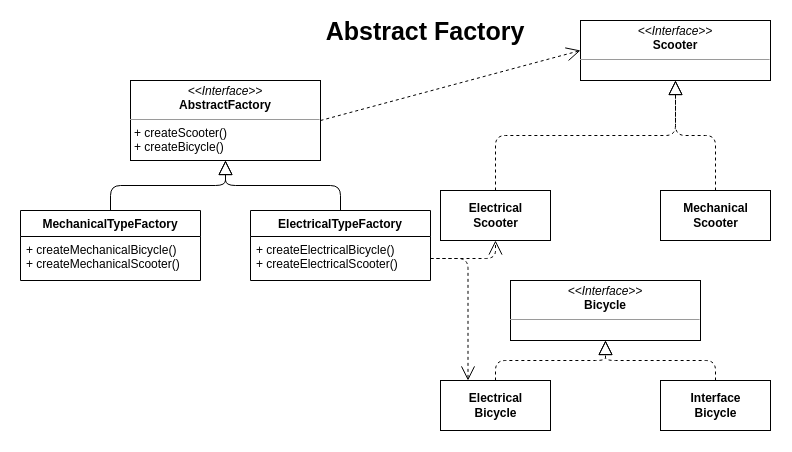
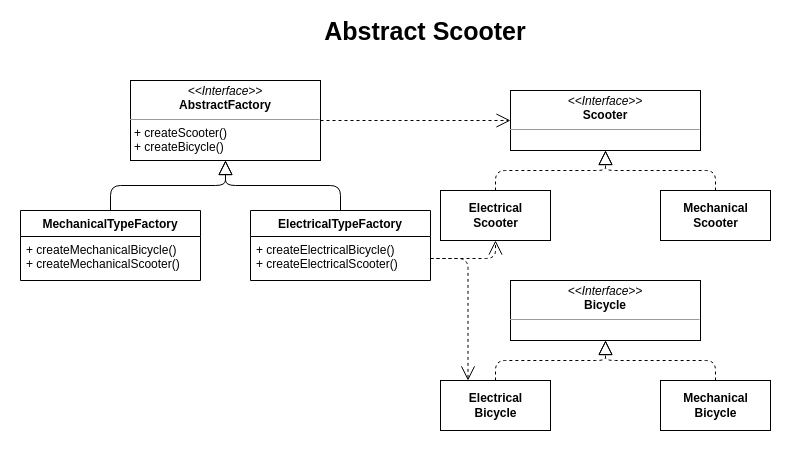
(426, 31) -> (426, 31)
(676, 51) -> (606, 121)
(716, 406) -> (716, 406)
